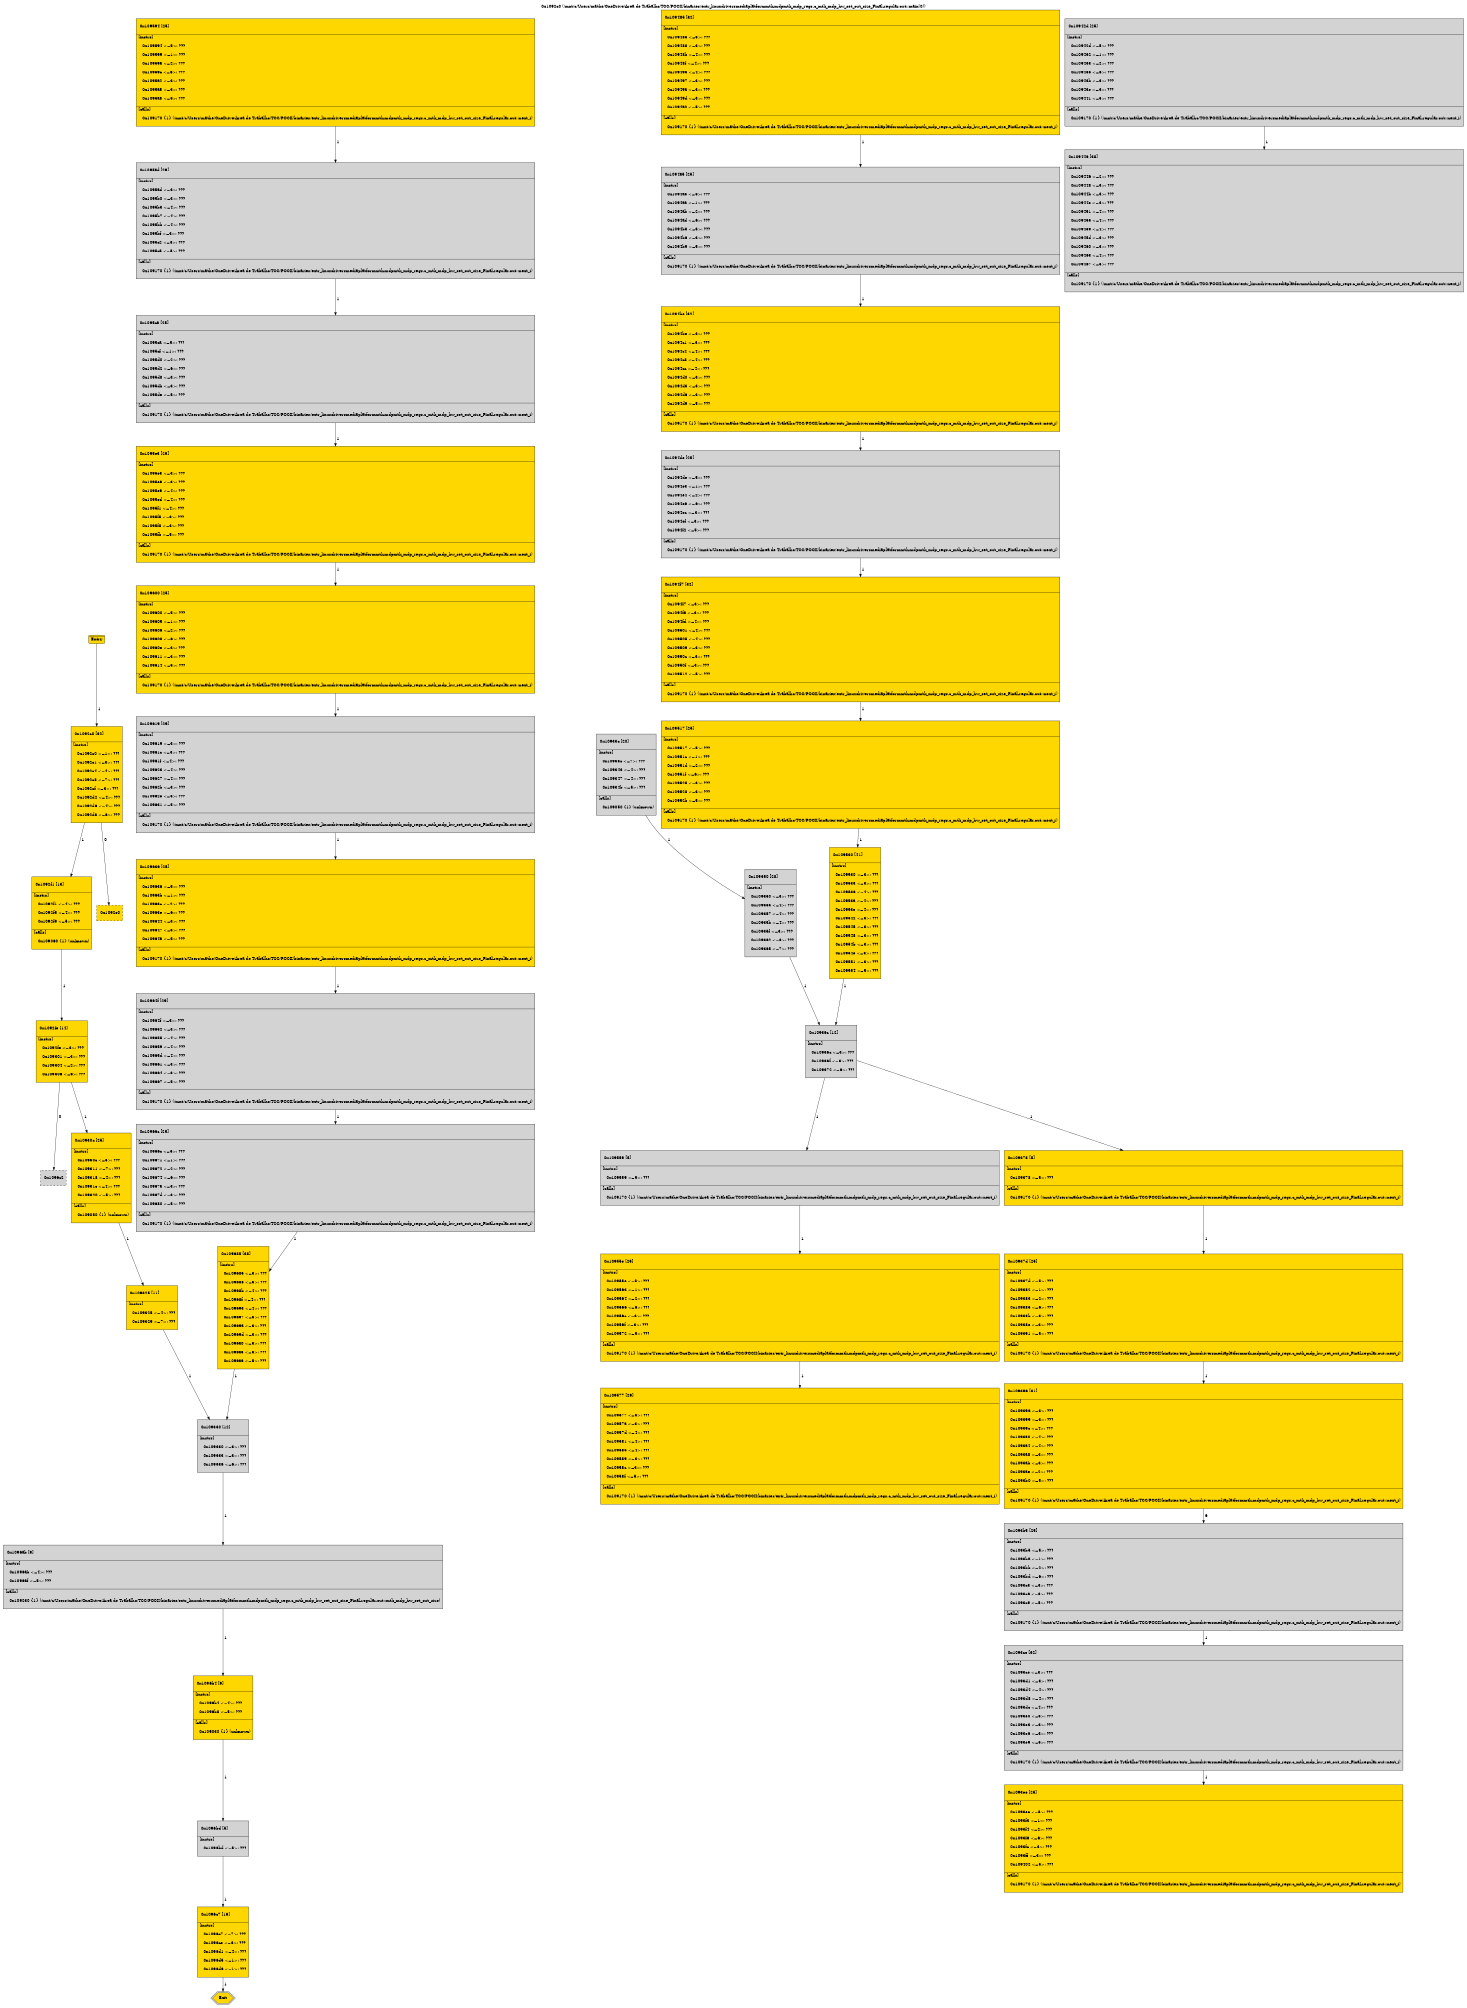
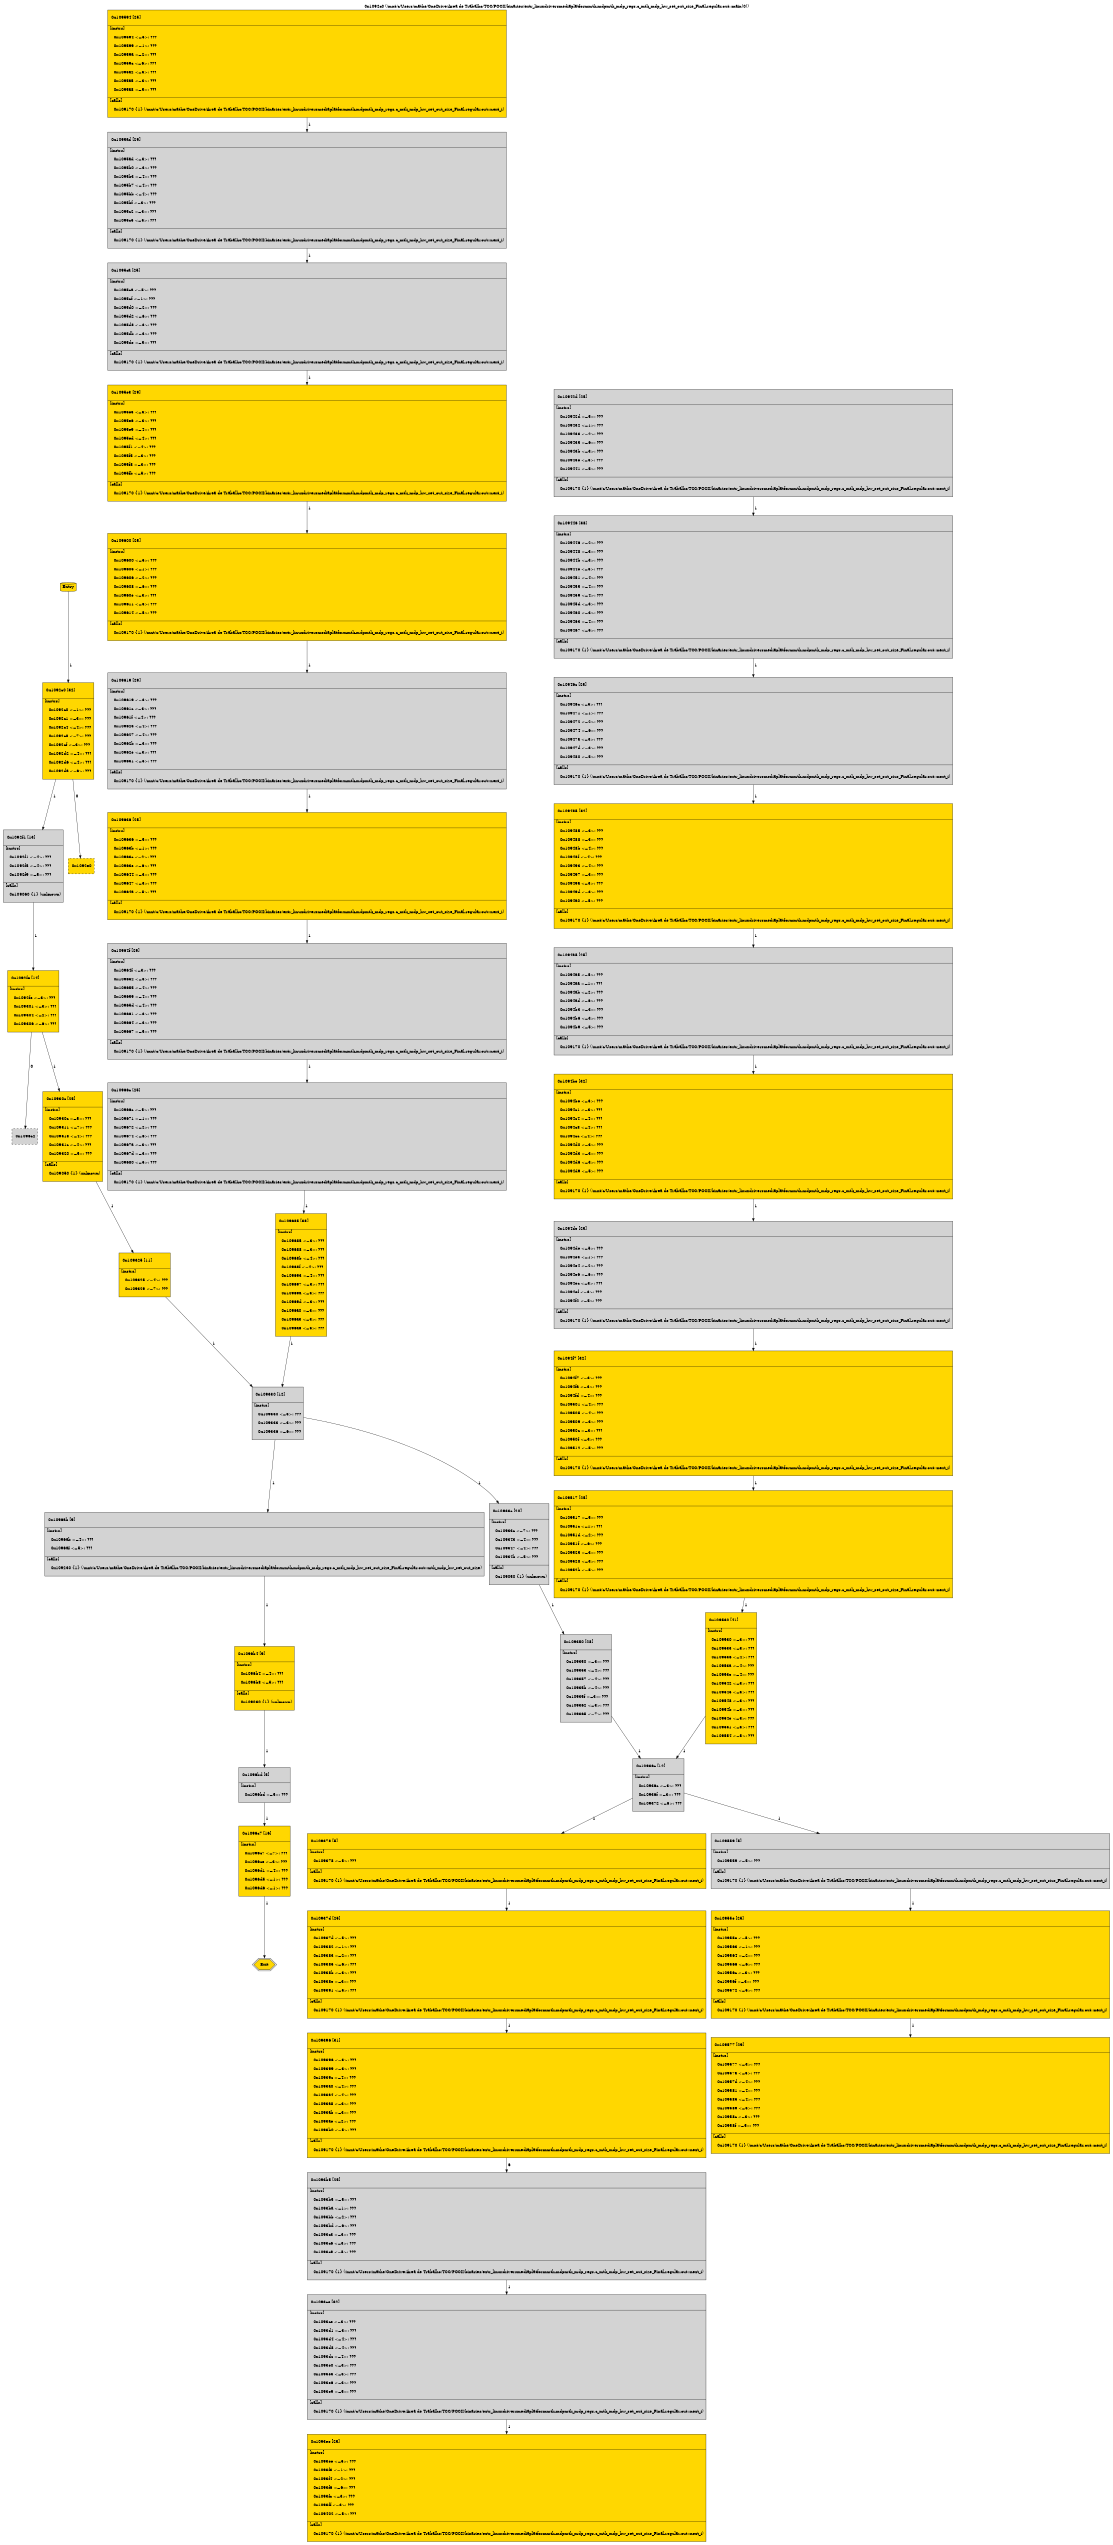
none -> (753, 731)
(62, 913) -> (33, 866)
none -> (407, 1446)
